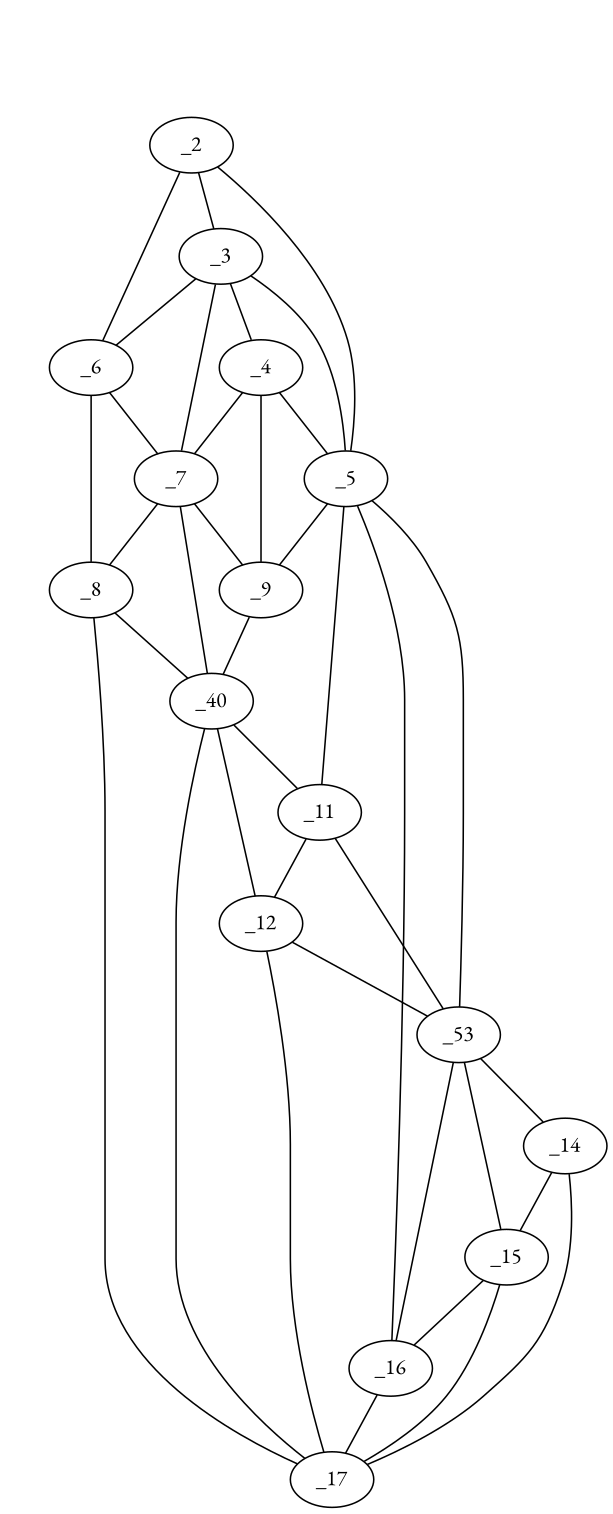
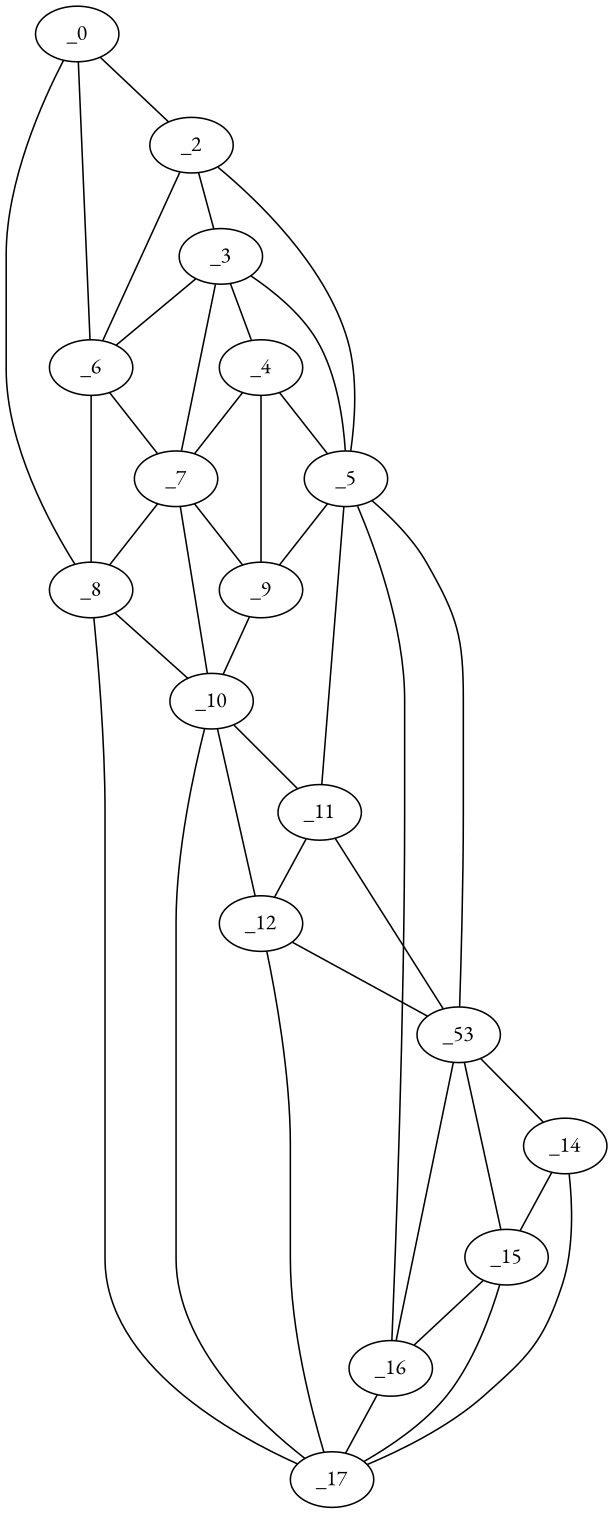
none -> (77, 34)
(212, 701) -> (212, 701)
